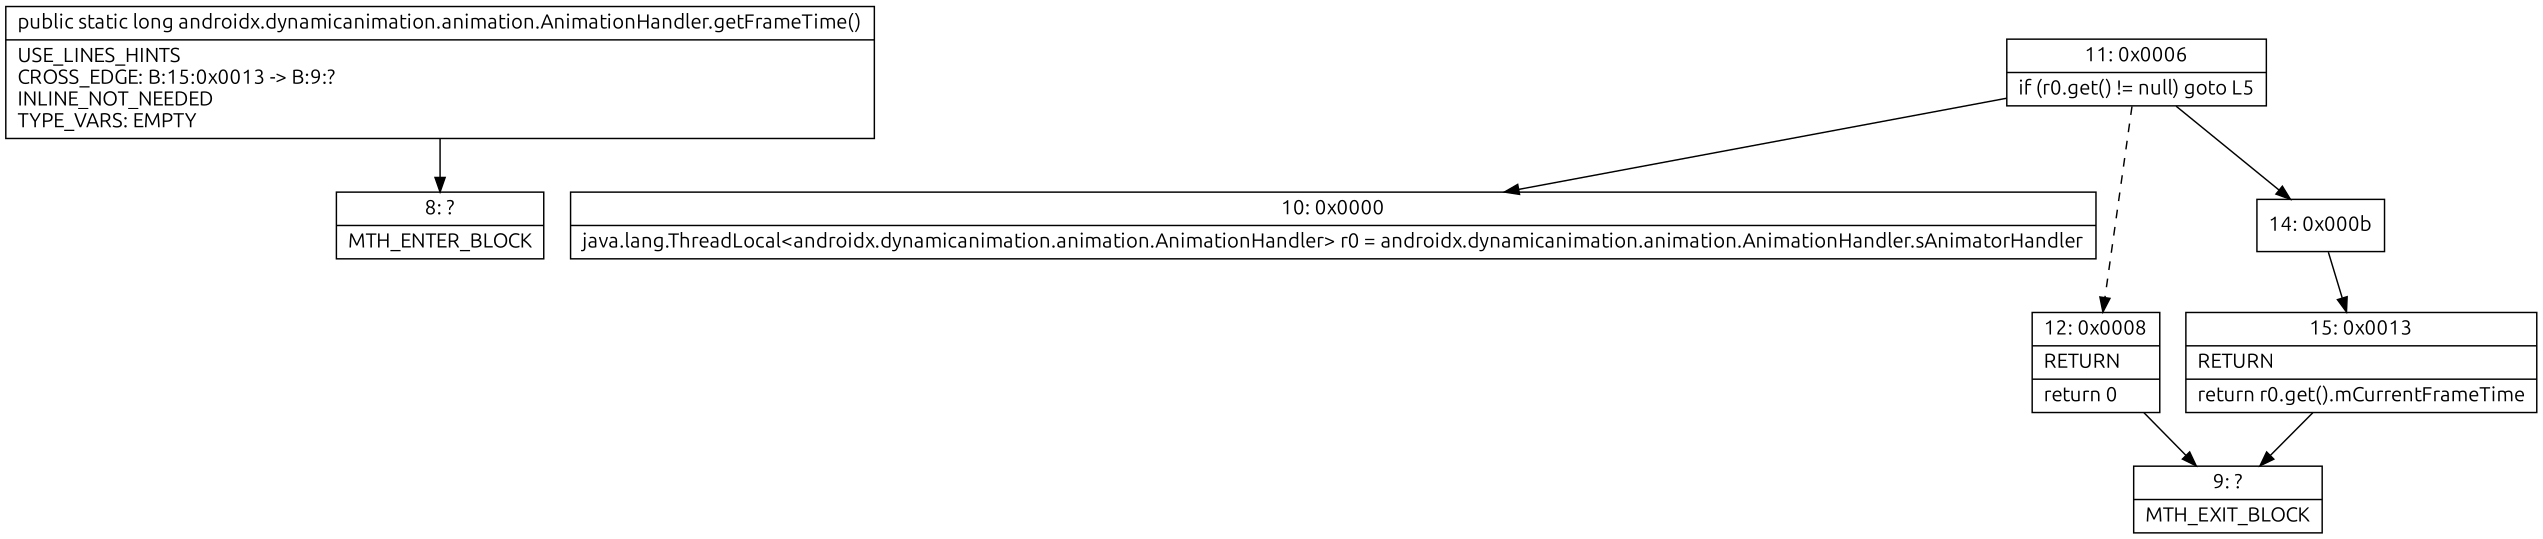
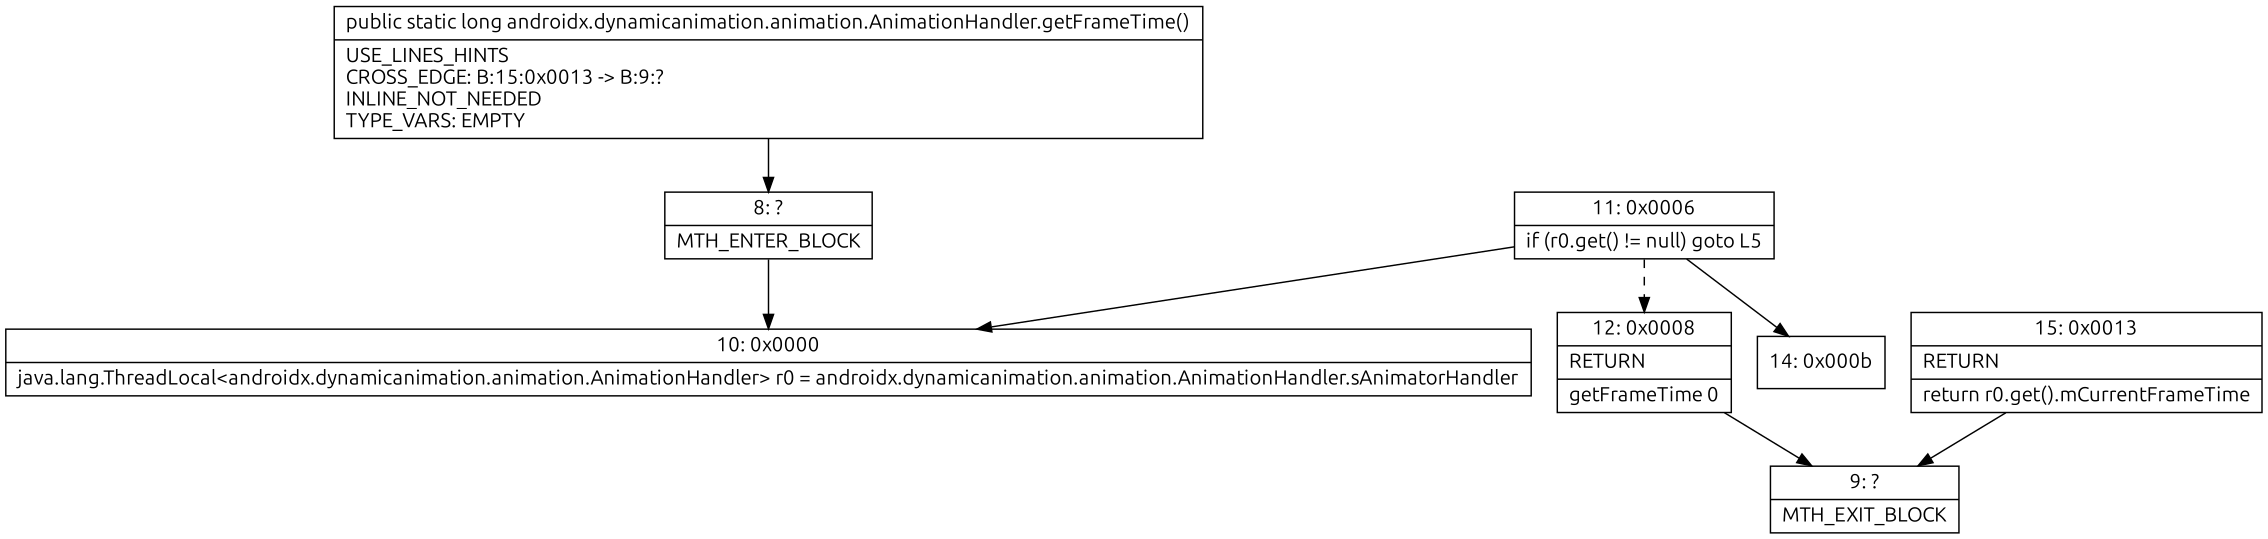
(2335, 275) -> none
none -> (769, 287)
(2081, 395) -> (1644, 395)
